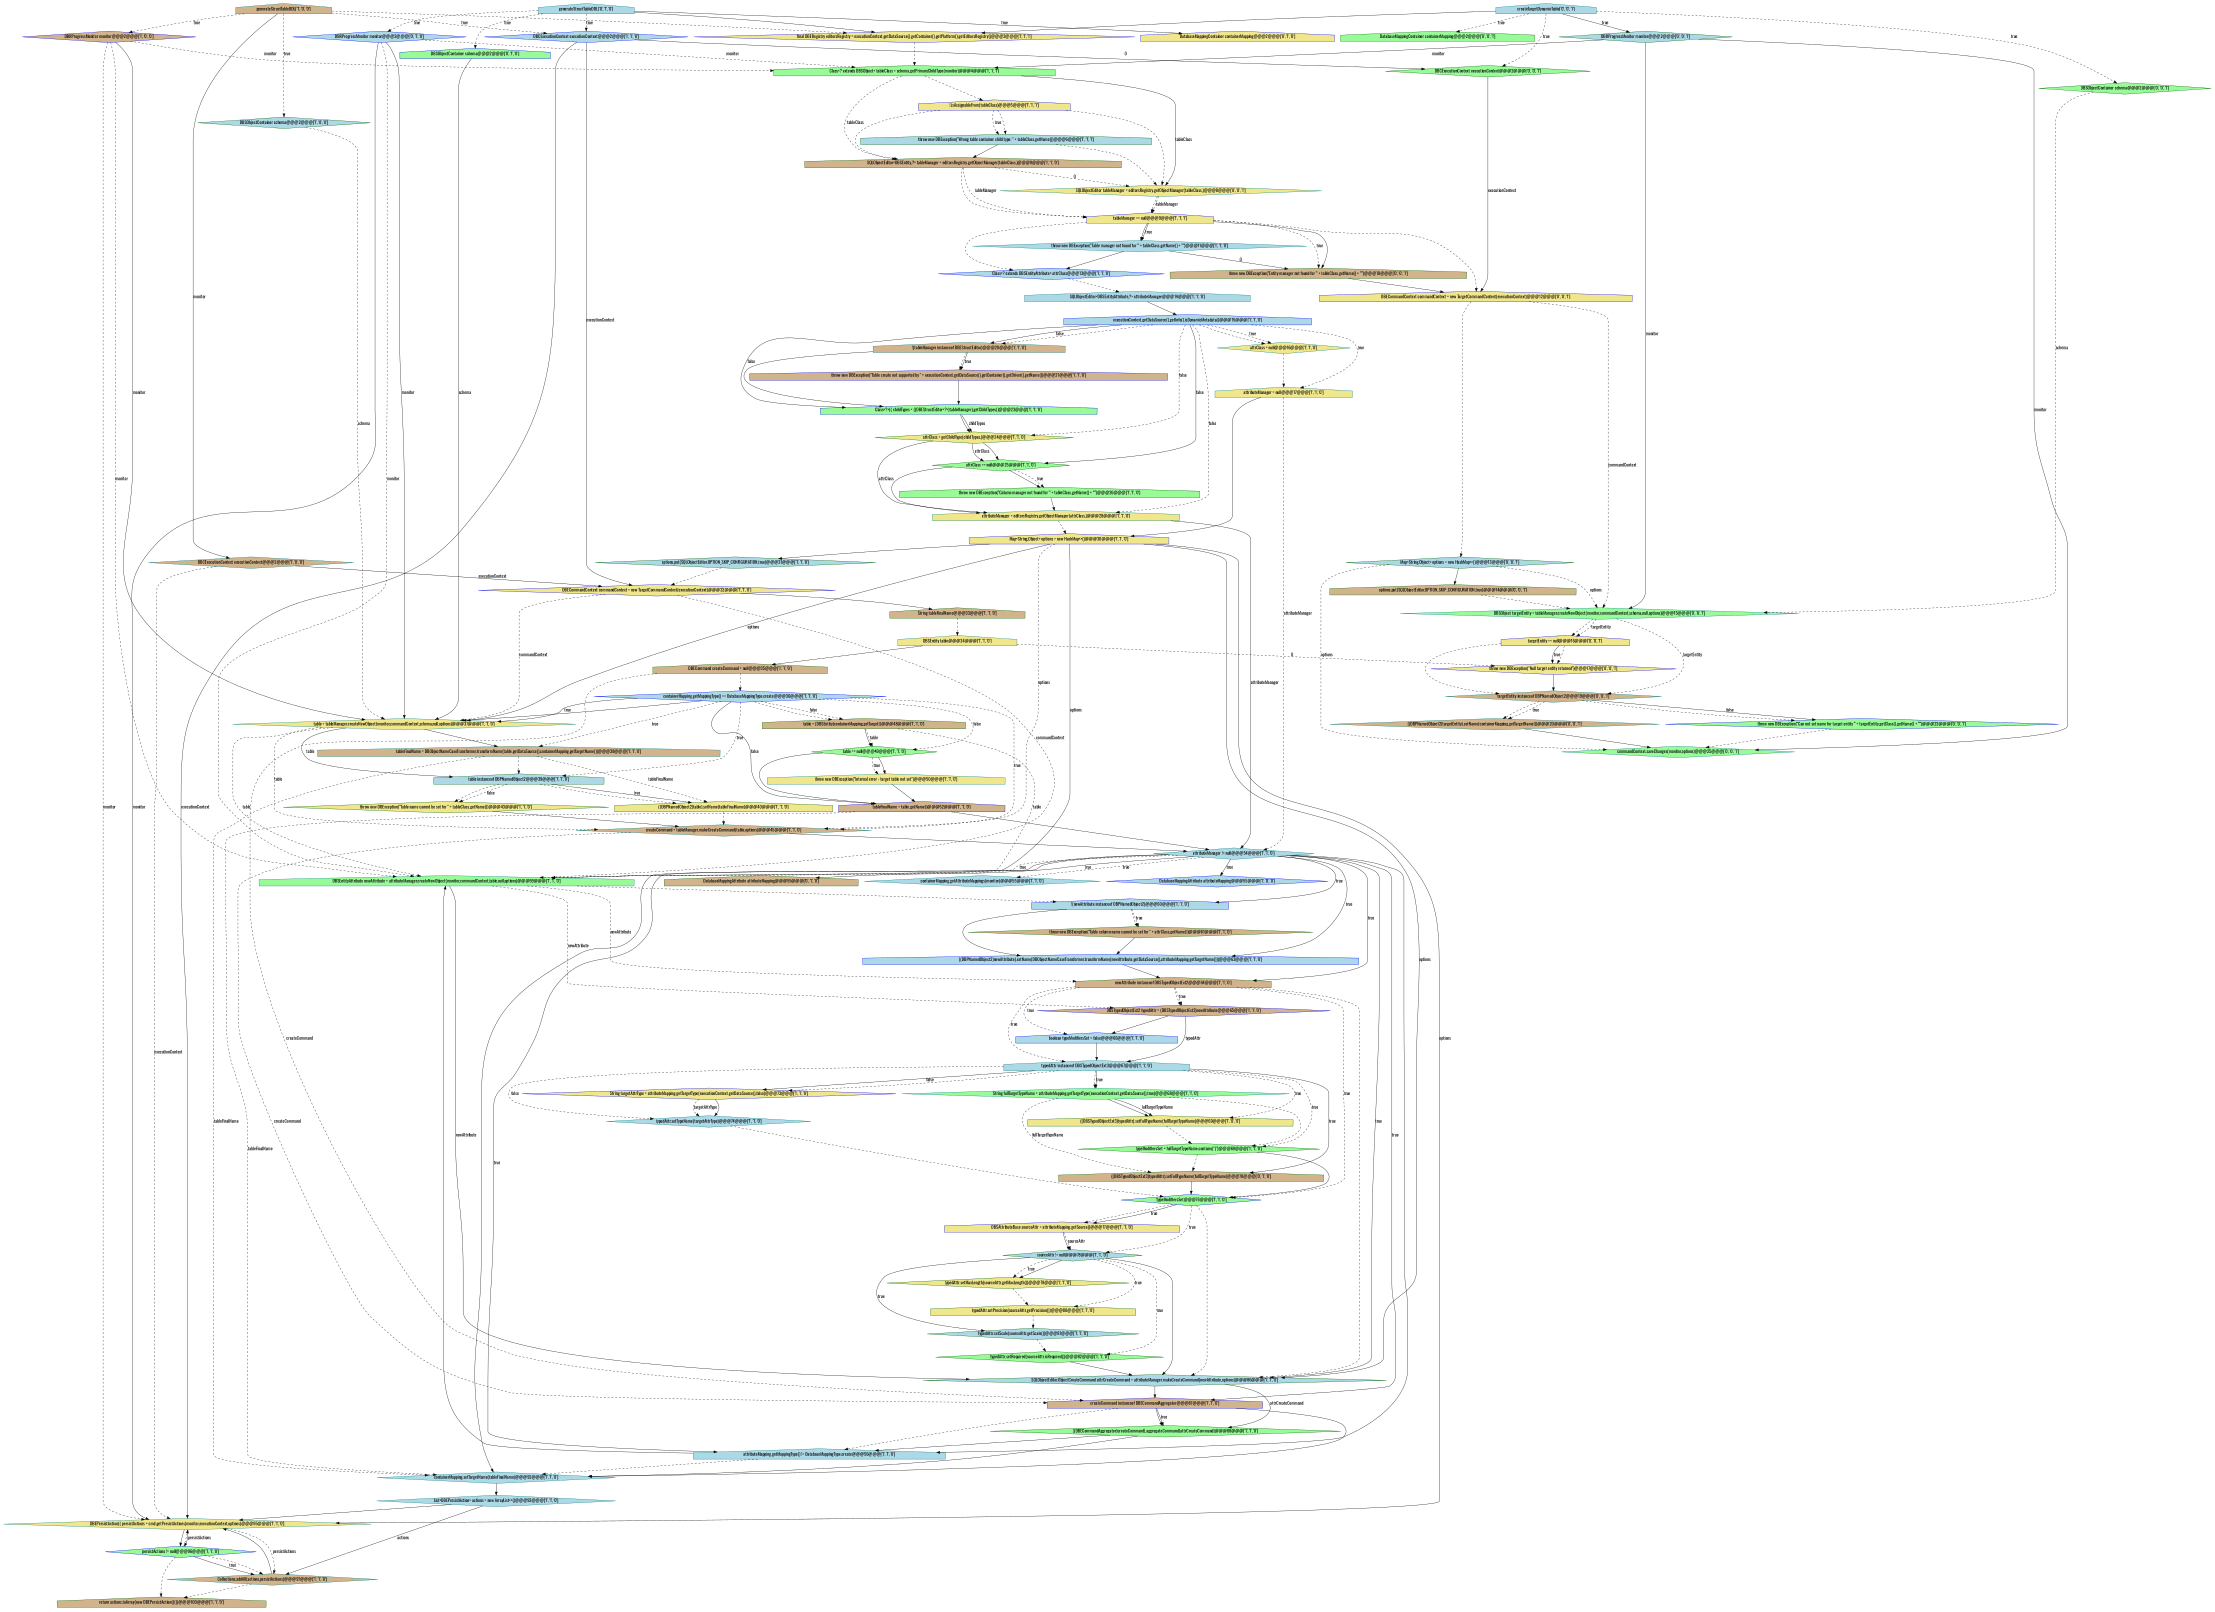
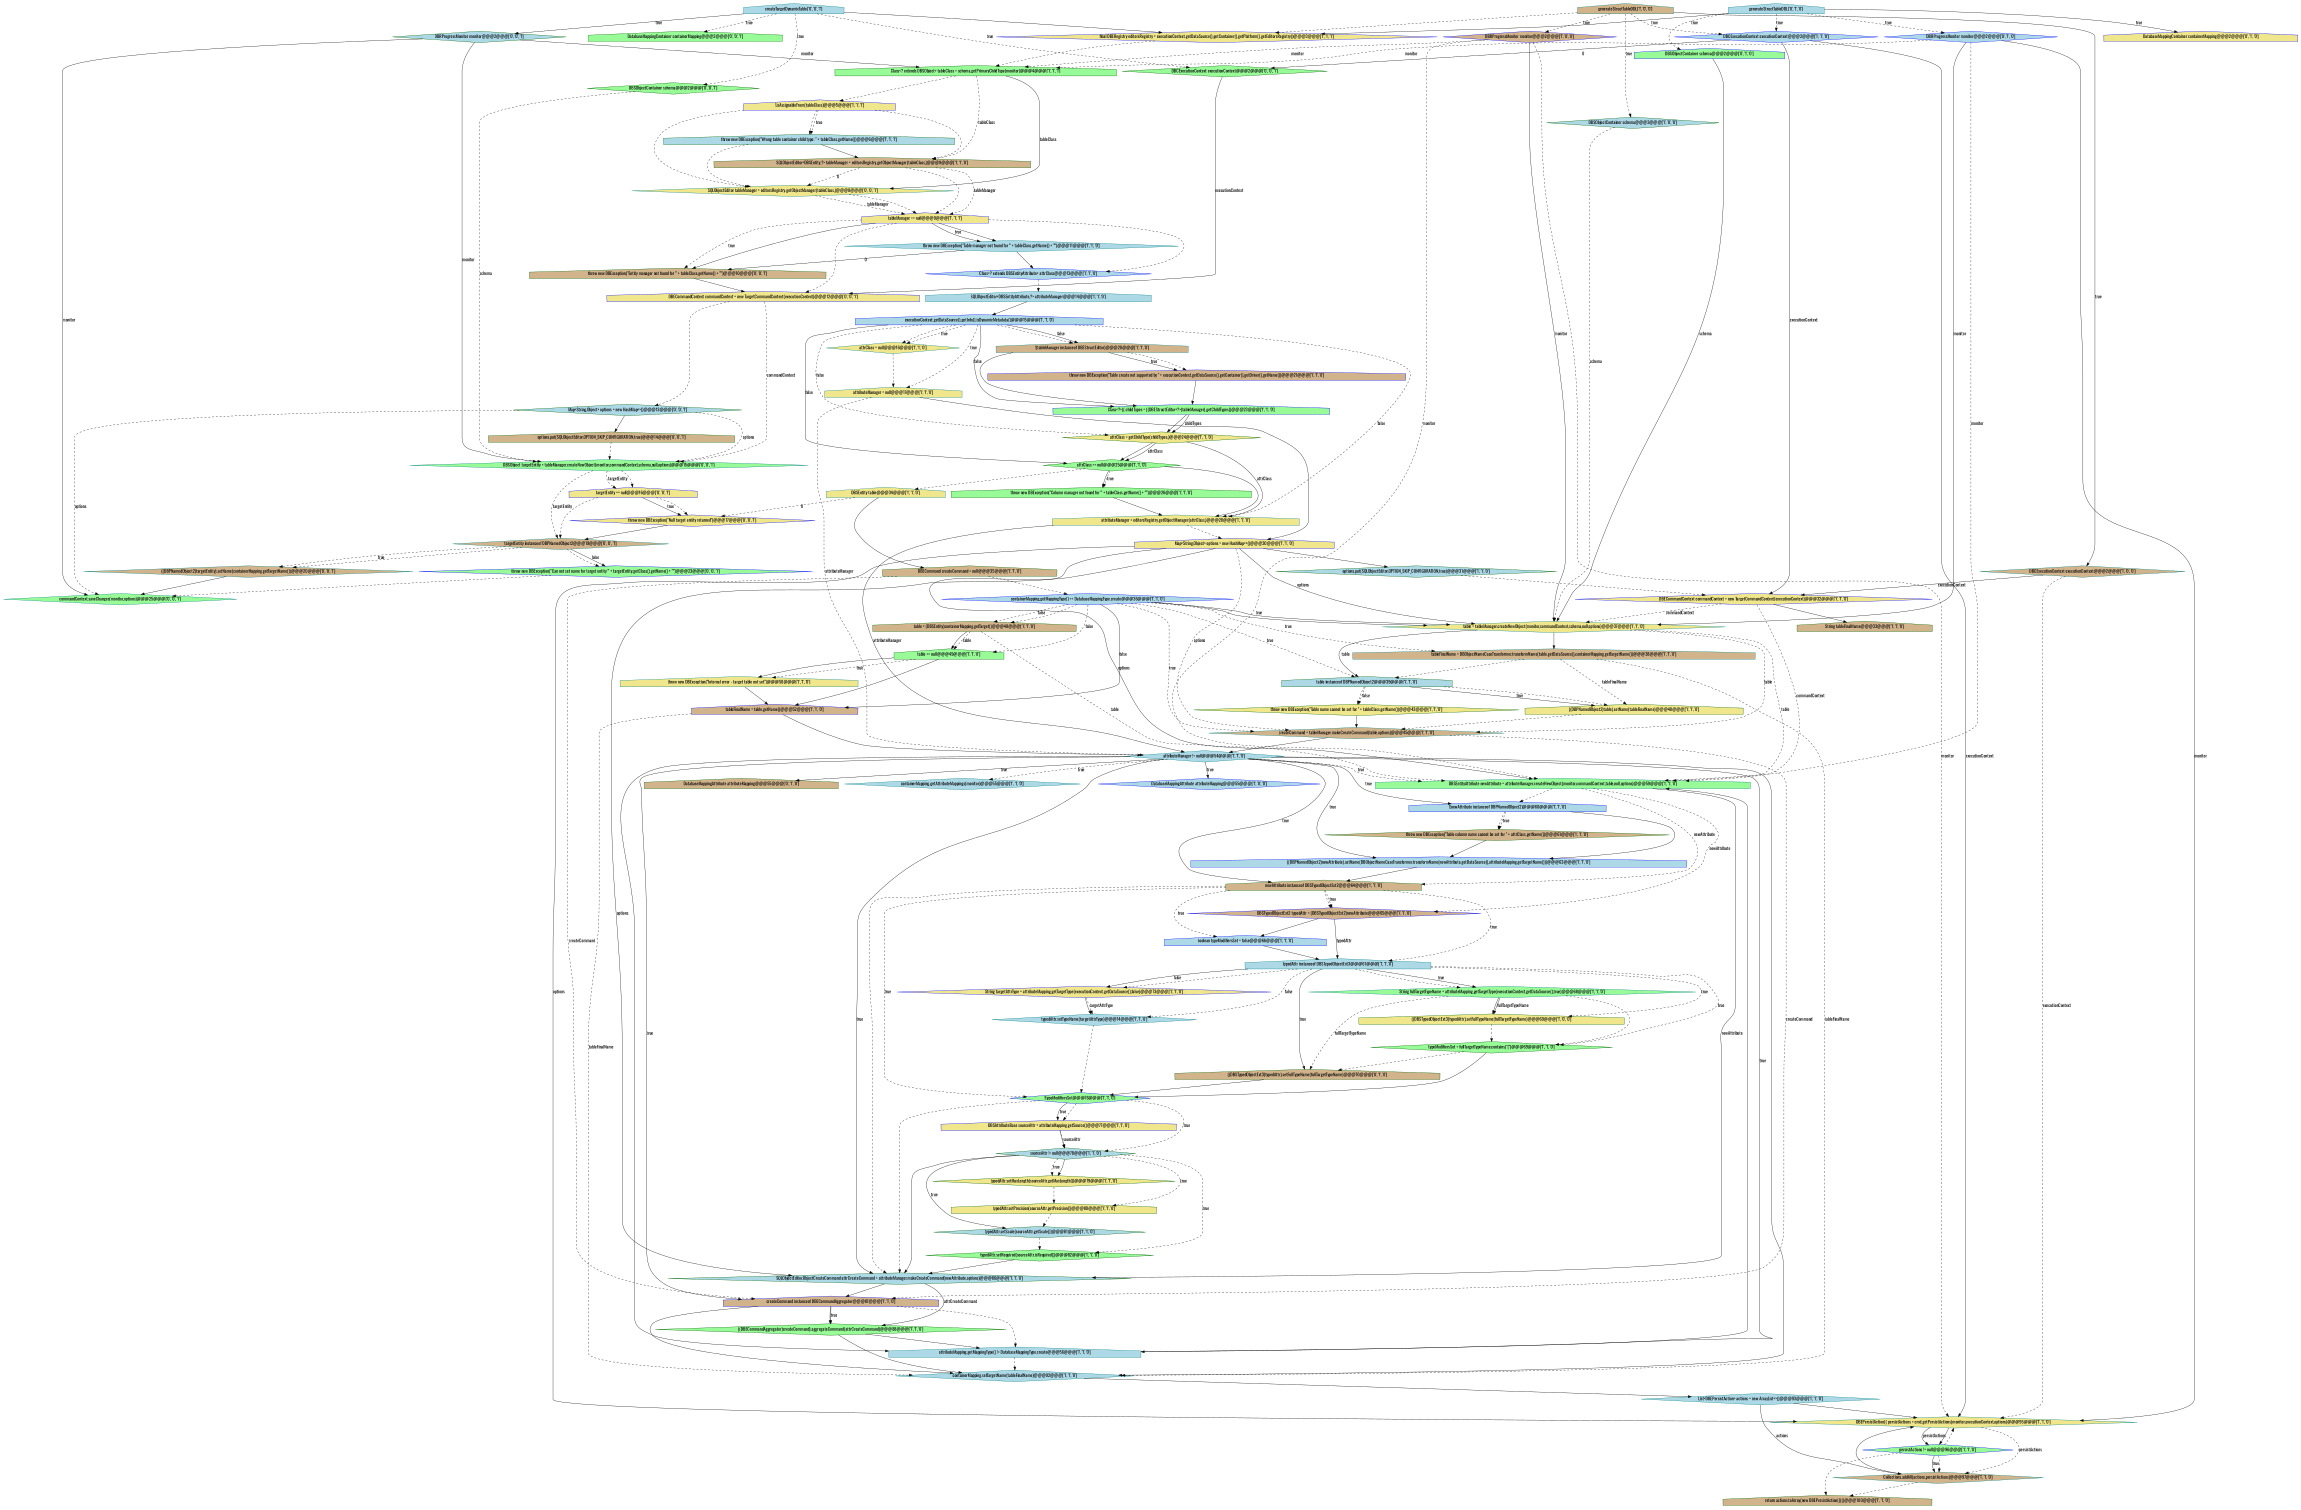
(199, 297) -> (2098, 297)
(957, 625) -> (1002, 479)
(874, 752) -> (949, 655)
